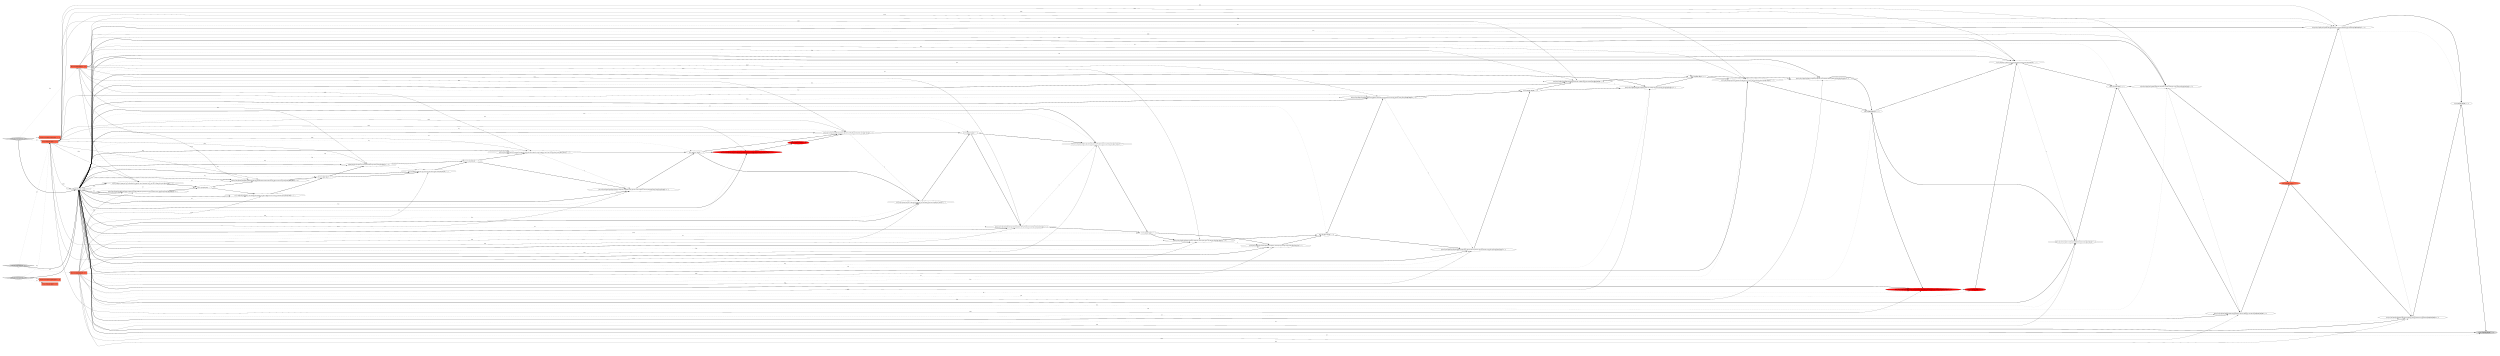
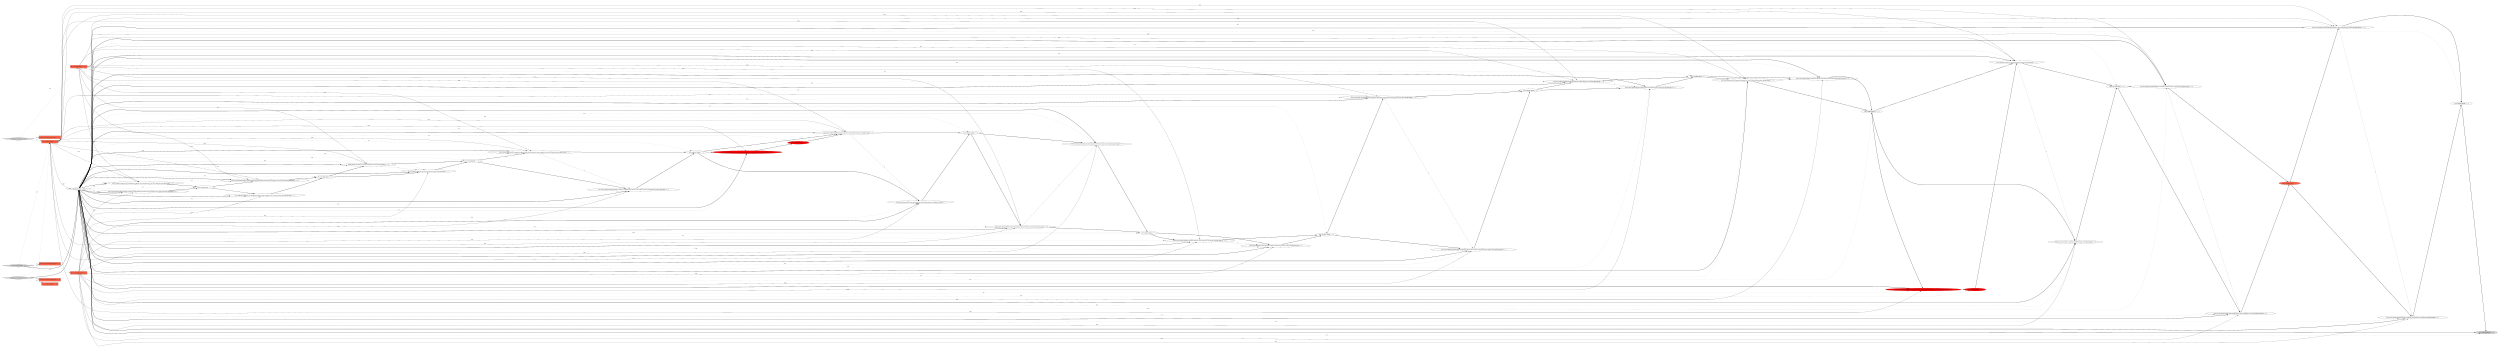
(31, 183) -> none
none -> (50, 264)
